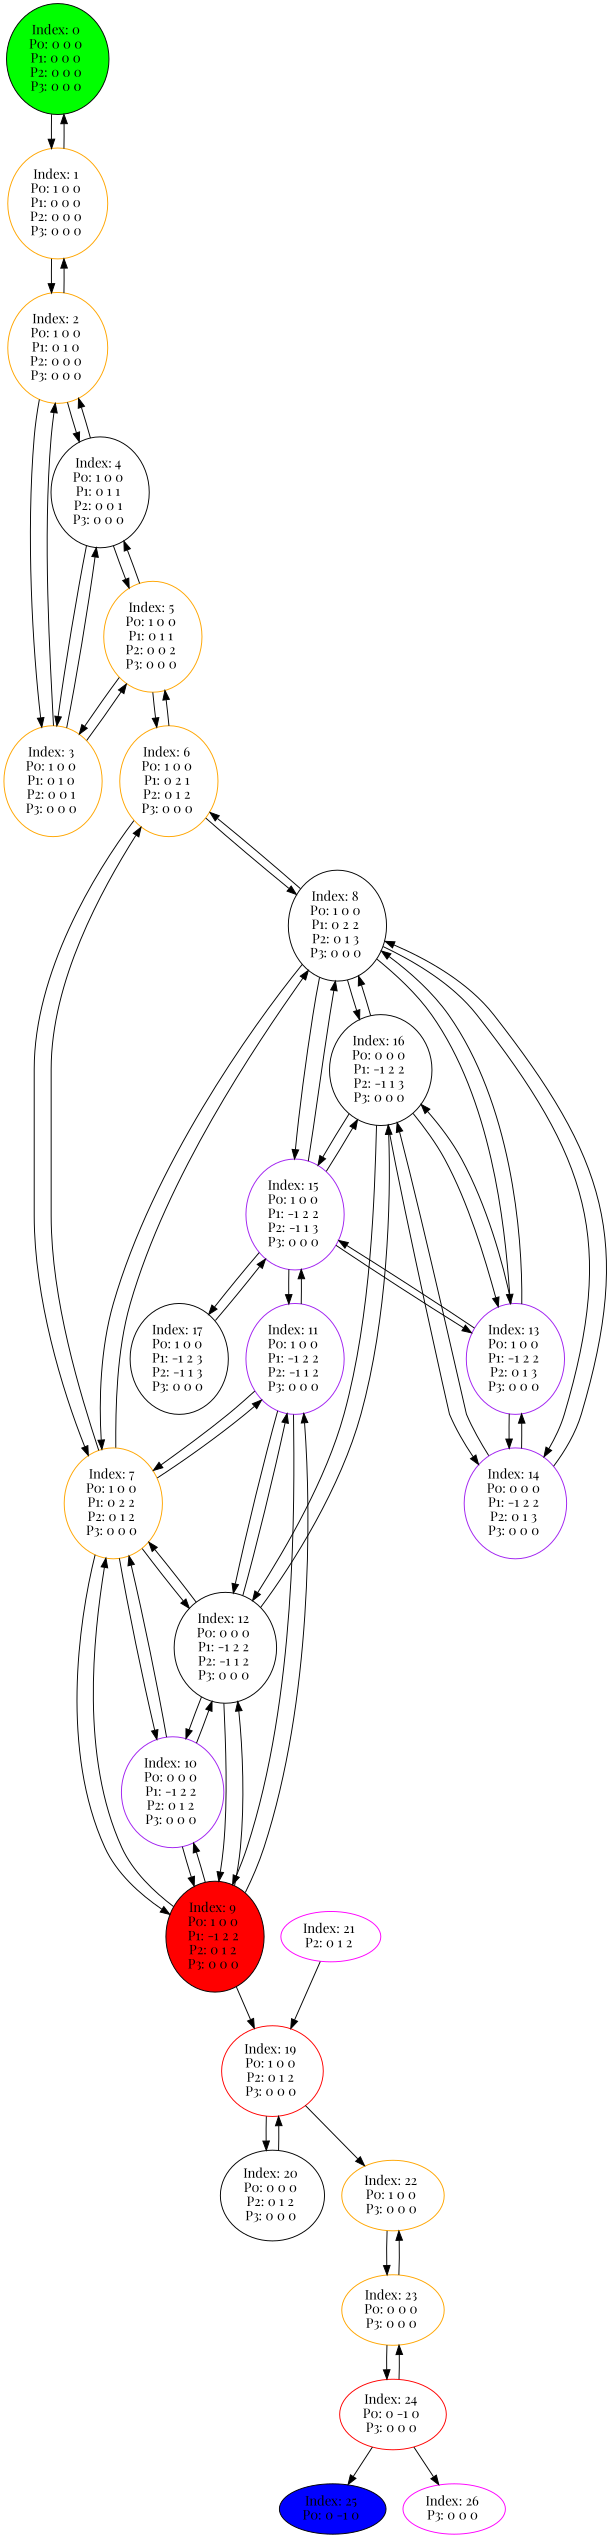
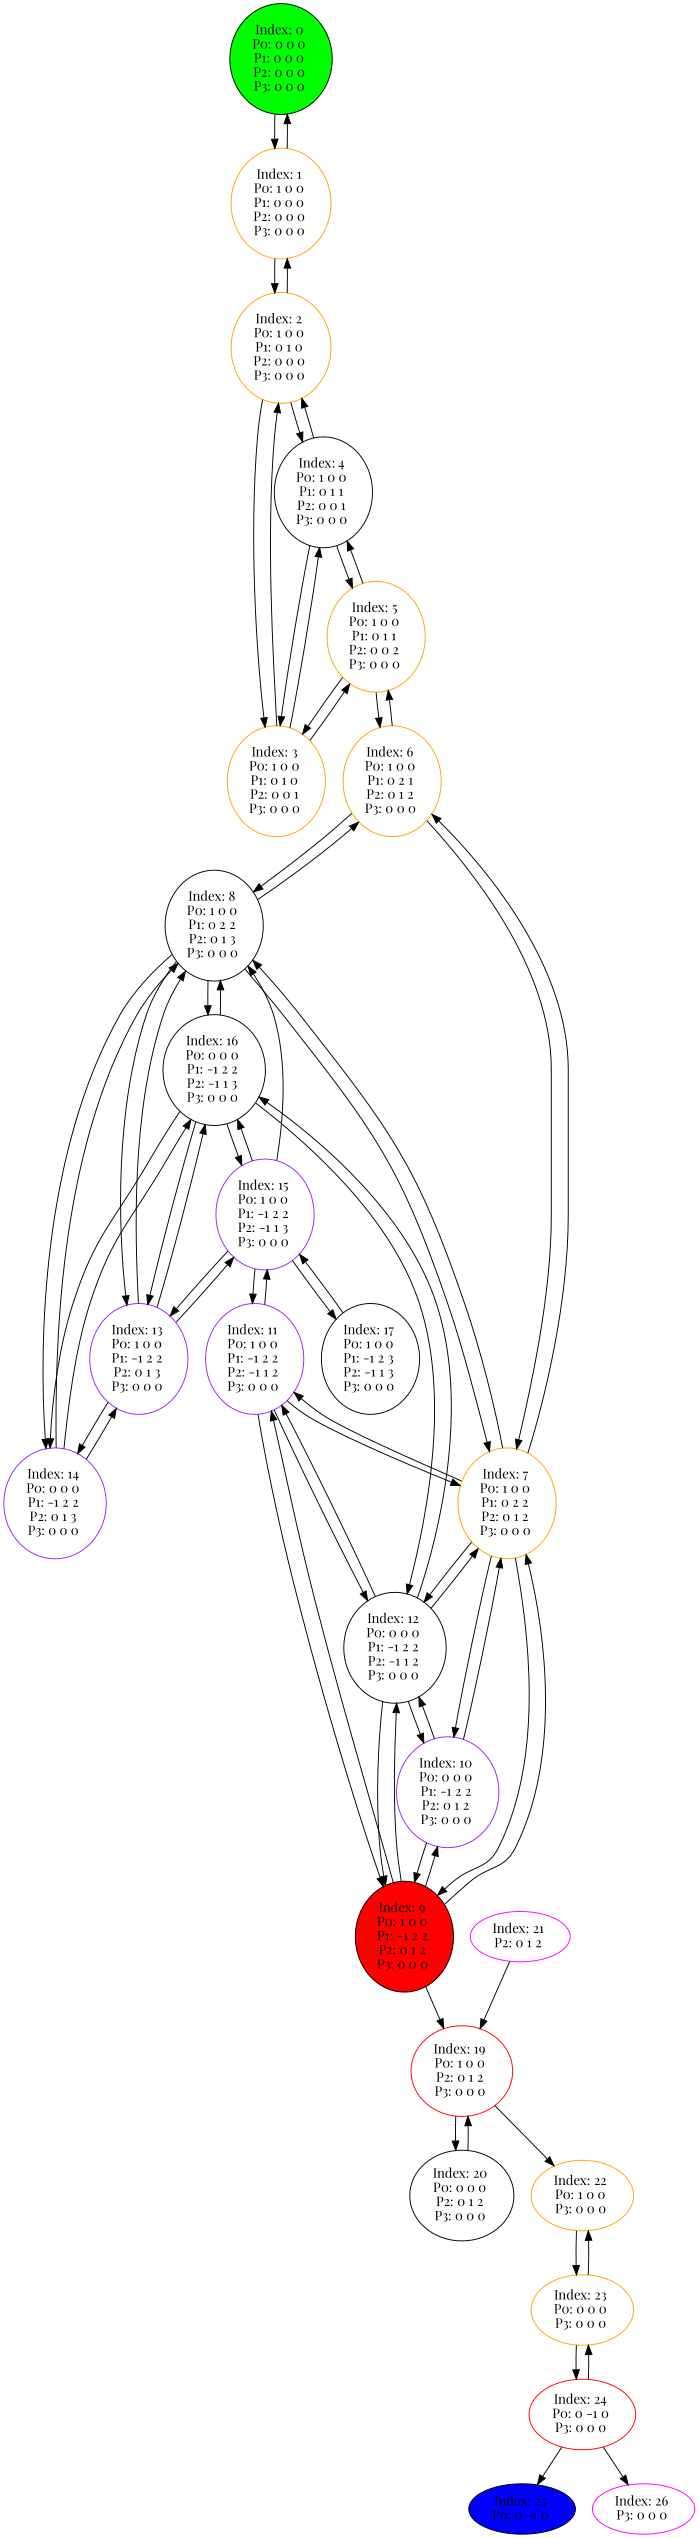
(306, 1063) -> none
